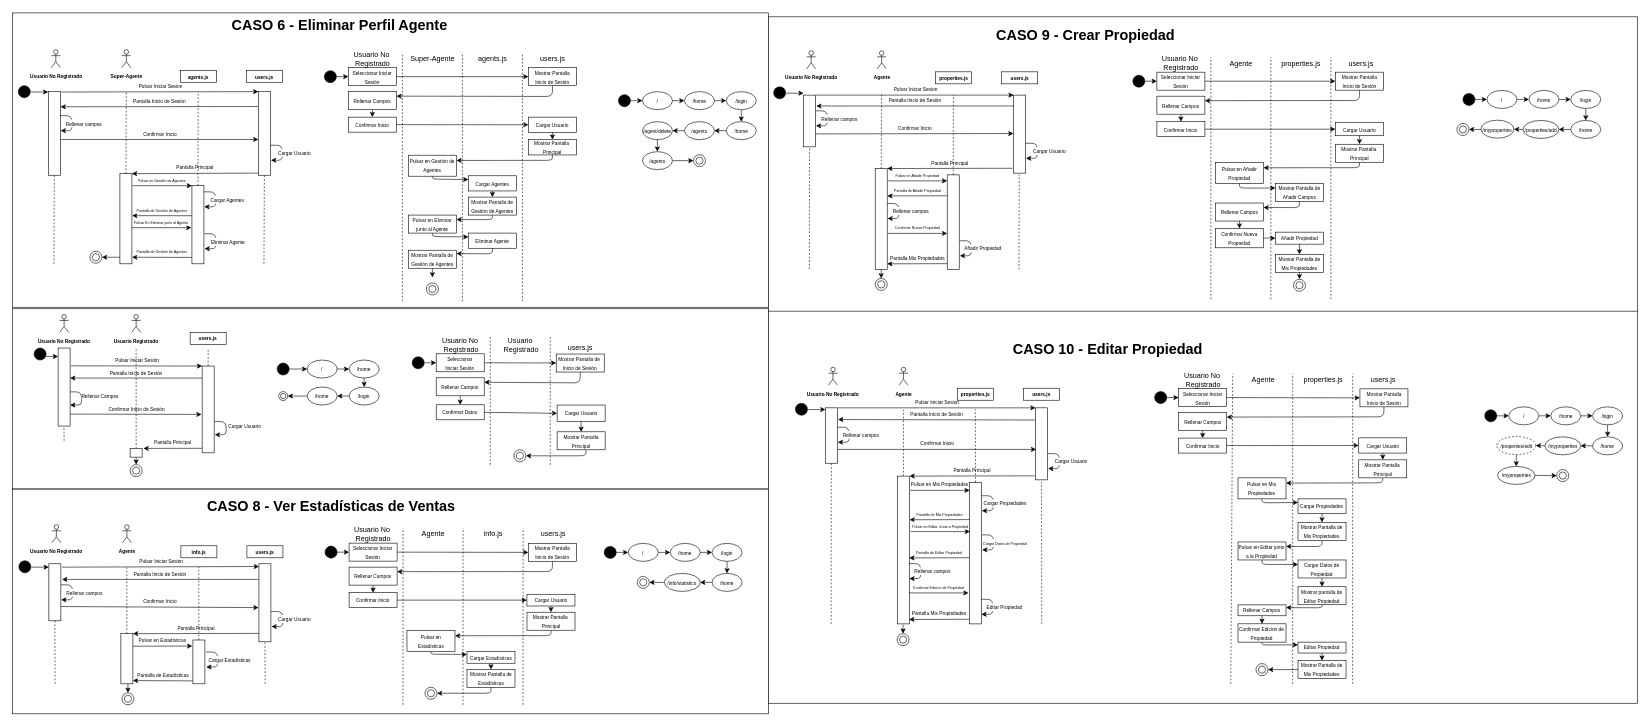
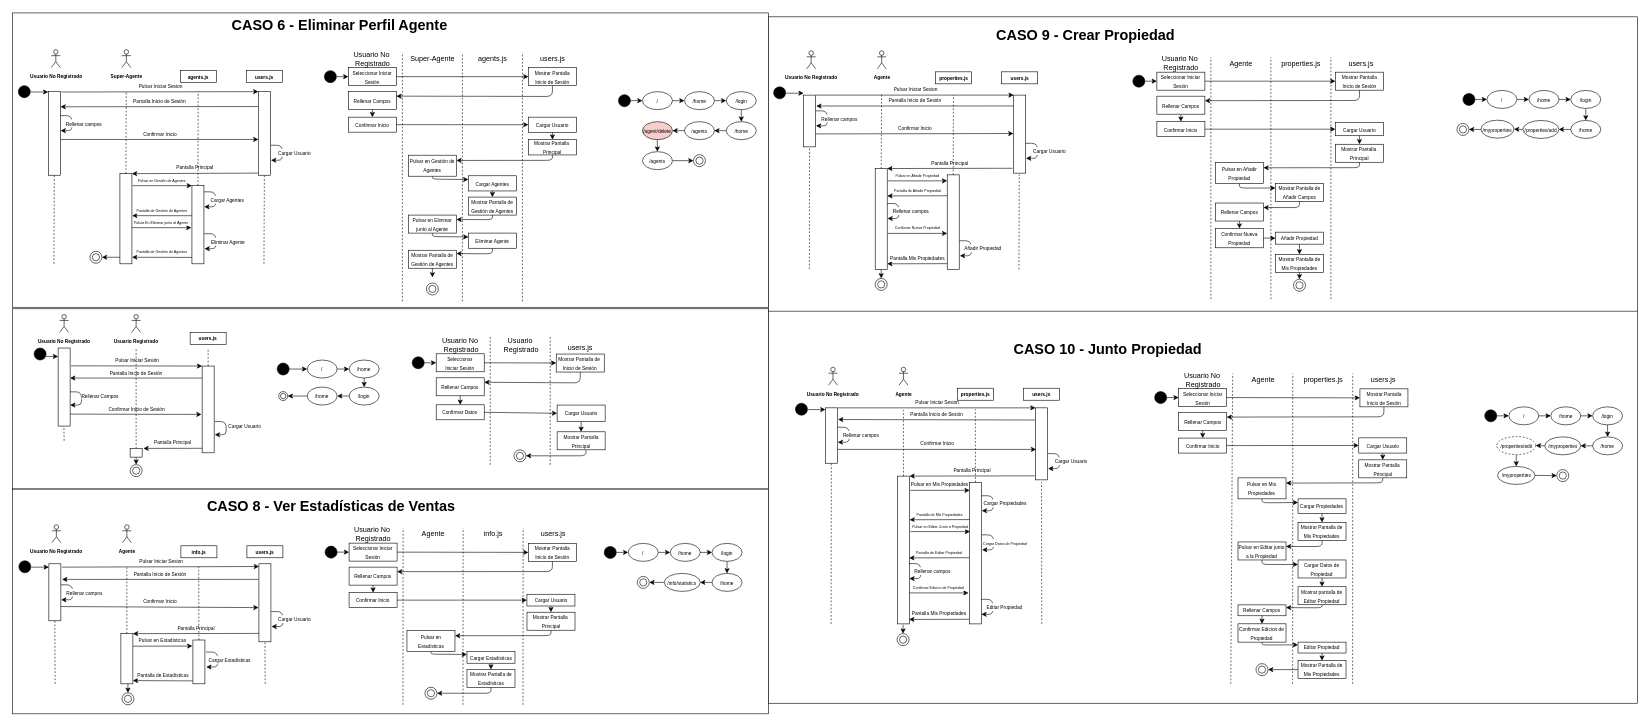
(657, 131) -> (657, 131)
(1108, 349) -> (1108, 349)
